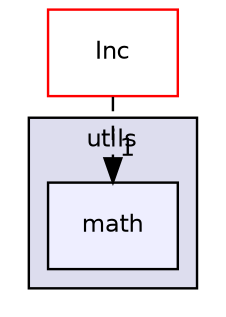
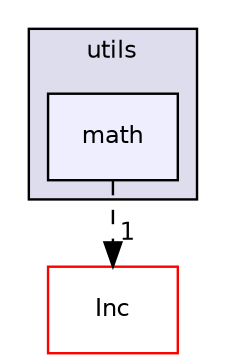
(113, 132) -> (113, 215)
